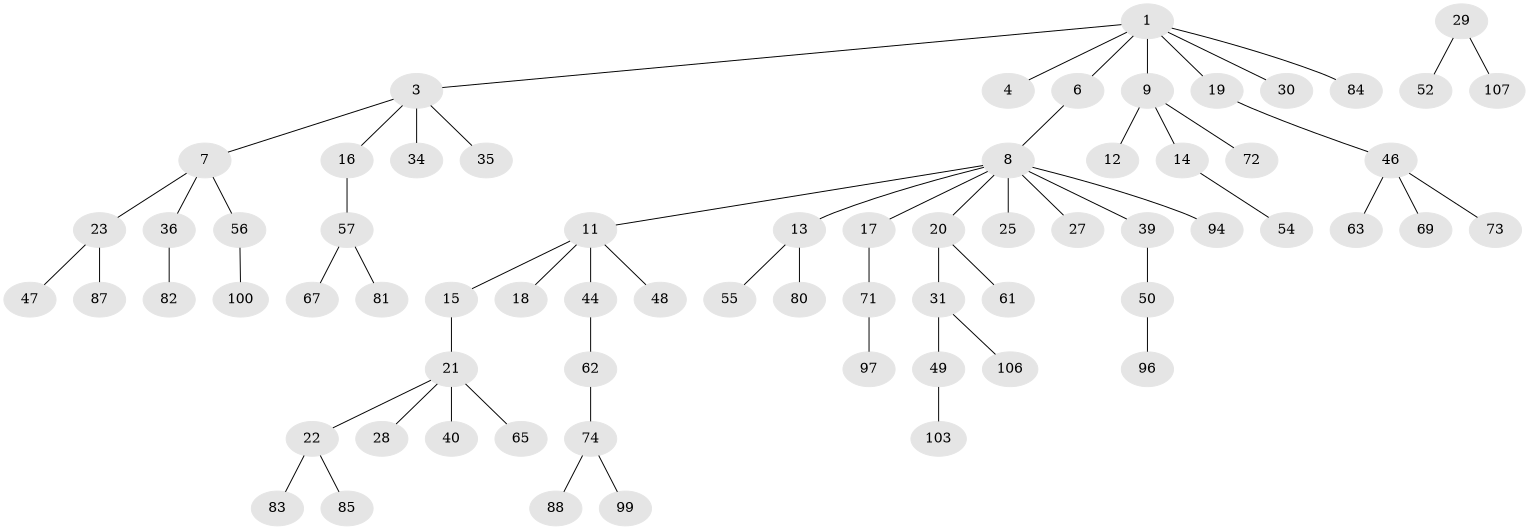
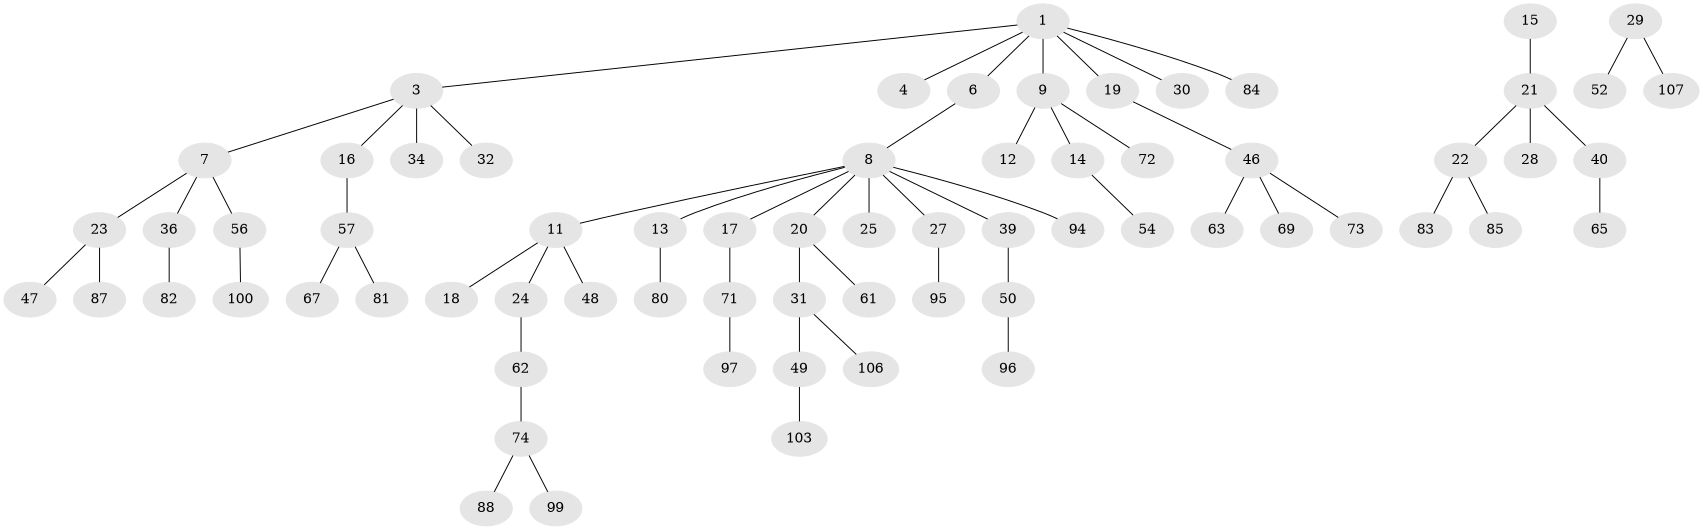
(486, 160) -> (486, 160)
(521, 265) -> none
(591, 300) -> (521, 300)
(730, 300) -> none
none -> (939, 300)
(486, 404) -> (1600, 195)
